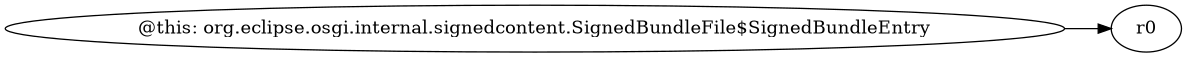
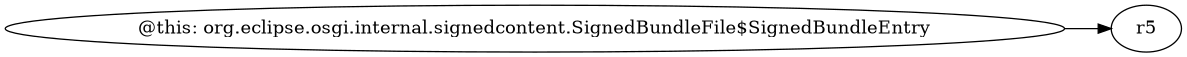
(1146, 29) -> (1146, 29)
